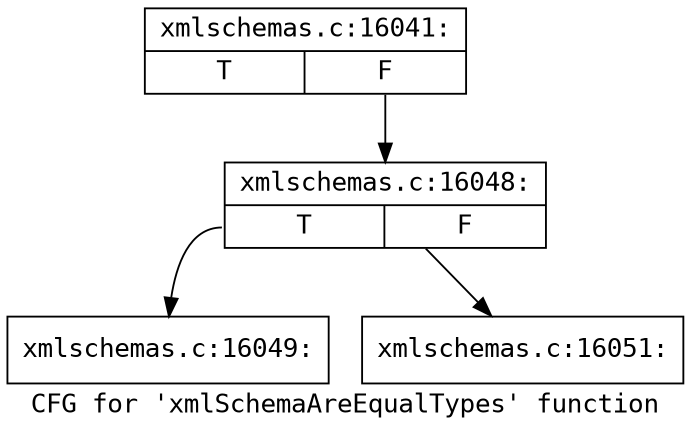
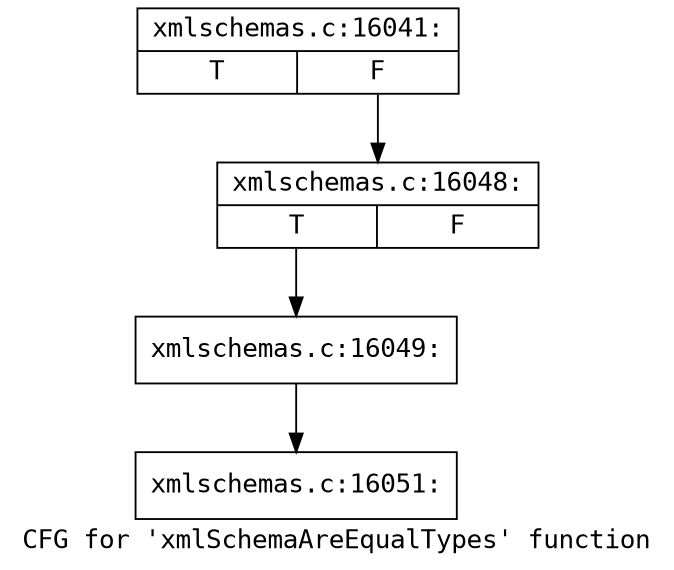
(452, 276) -> (296, 409)
